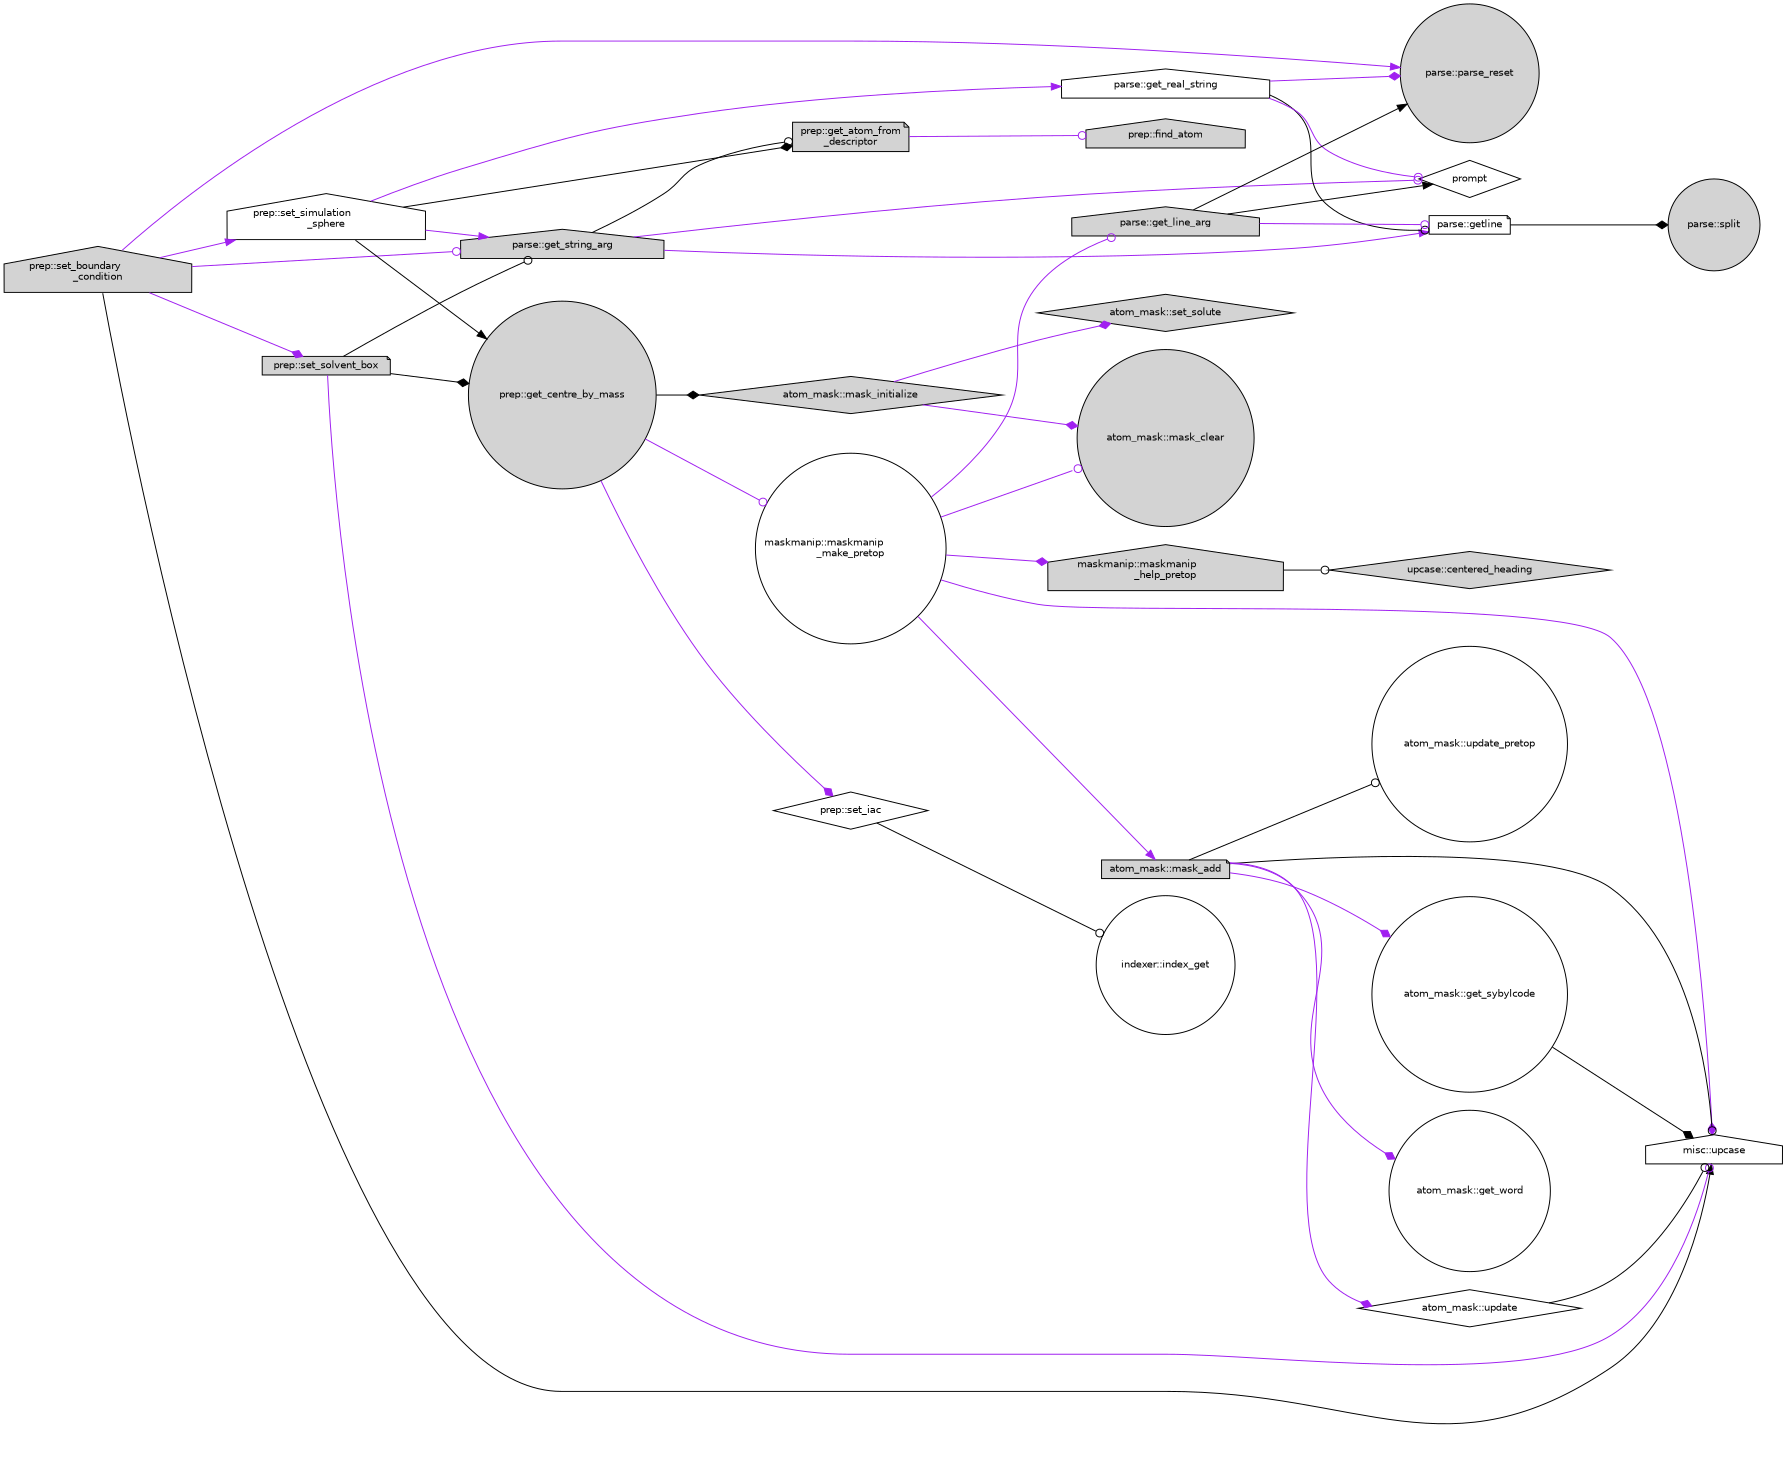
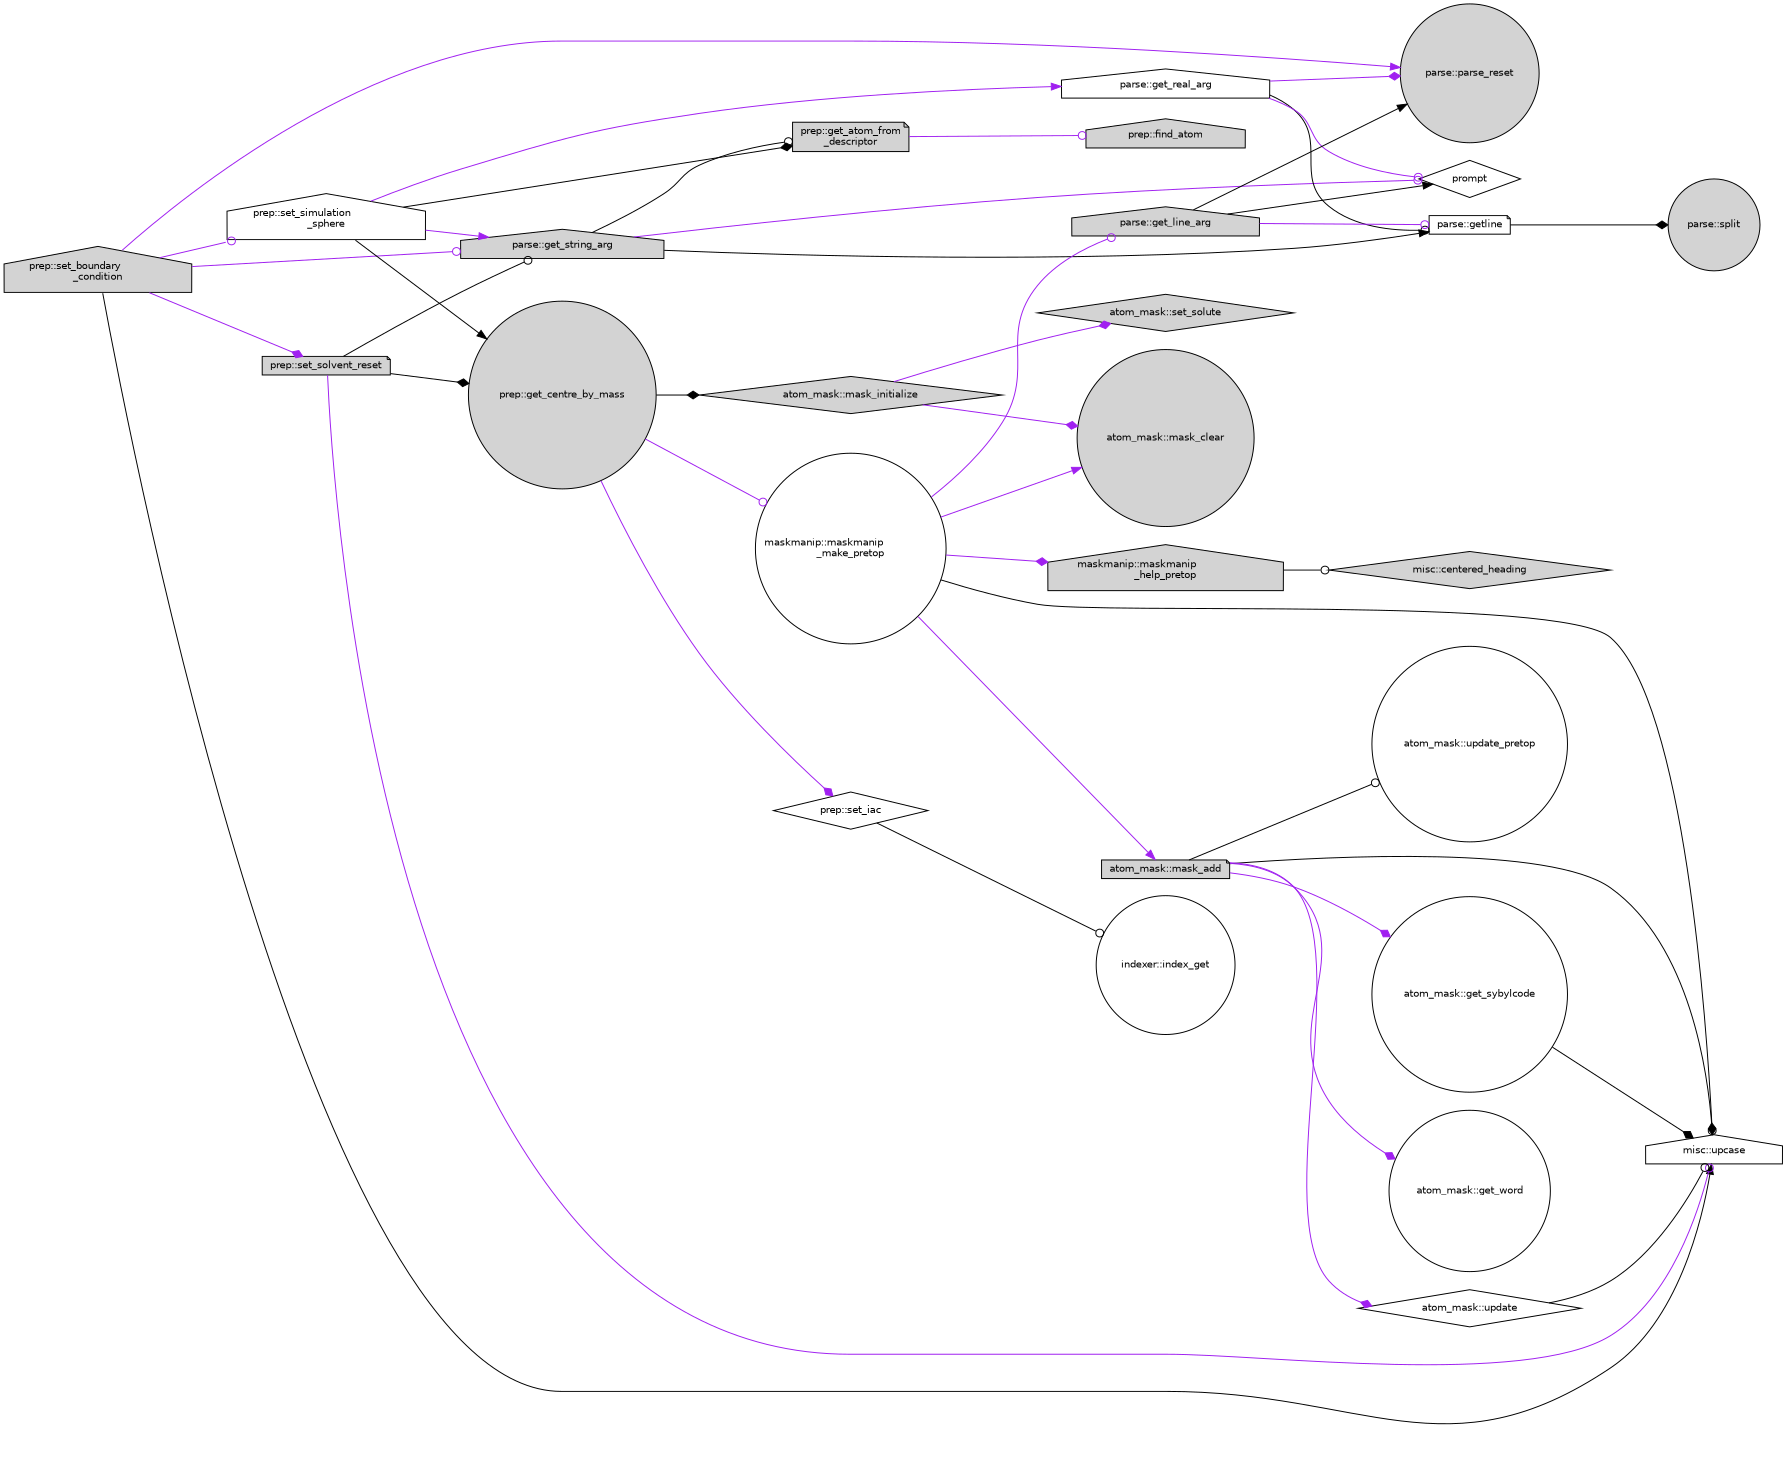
(1166, 85) -> (1166, 85)
(193, 250) -> (193, 250)
(1042, 257) -> (1042, 257)
(326, 366) -> (326, 366)
(1007, 494) -> (1007, 494)
(1470, 570) -> (1470, 570)
(1526, 618) -> (1526, 618)
